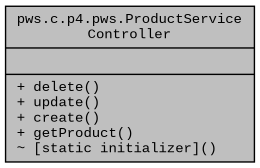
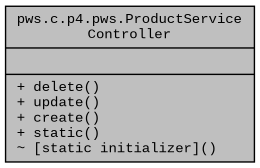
(76, 133) -> (59, 133)
